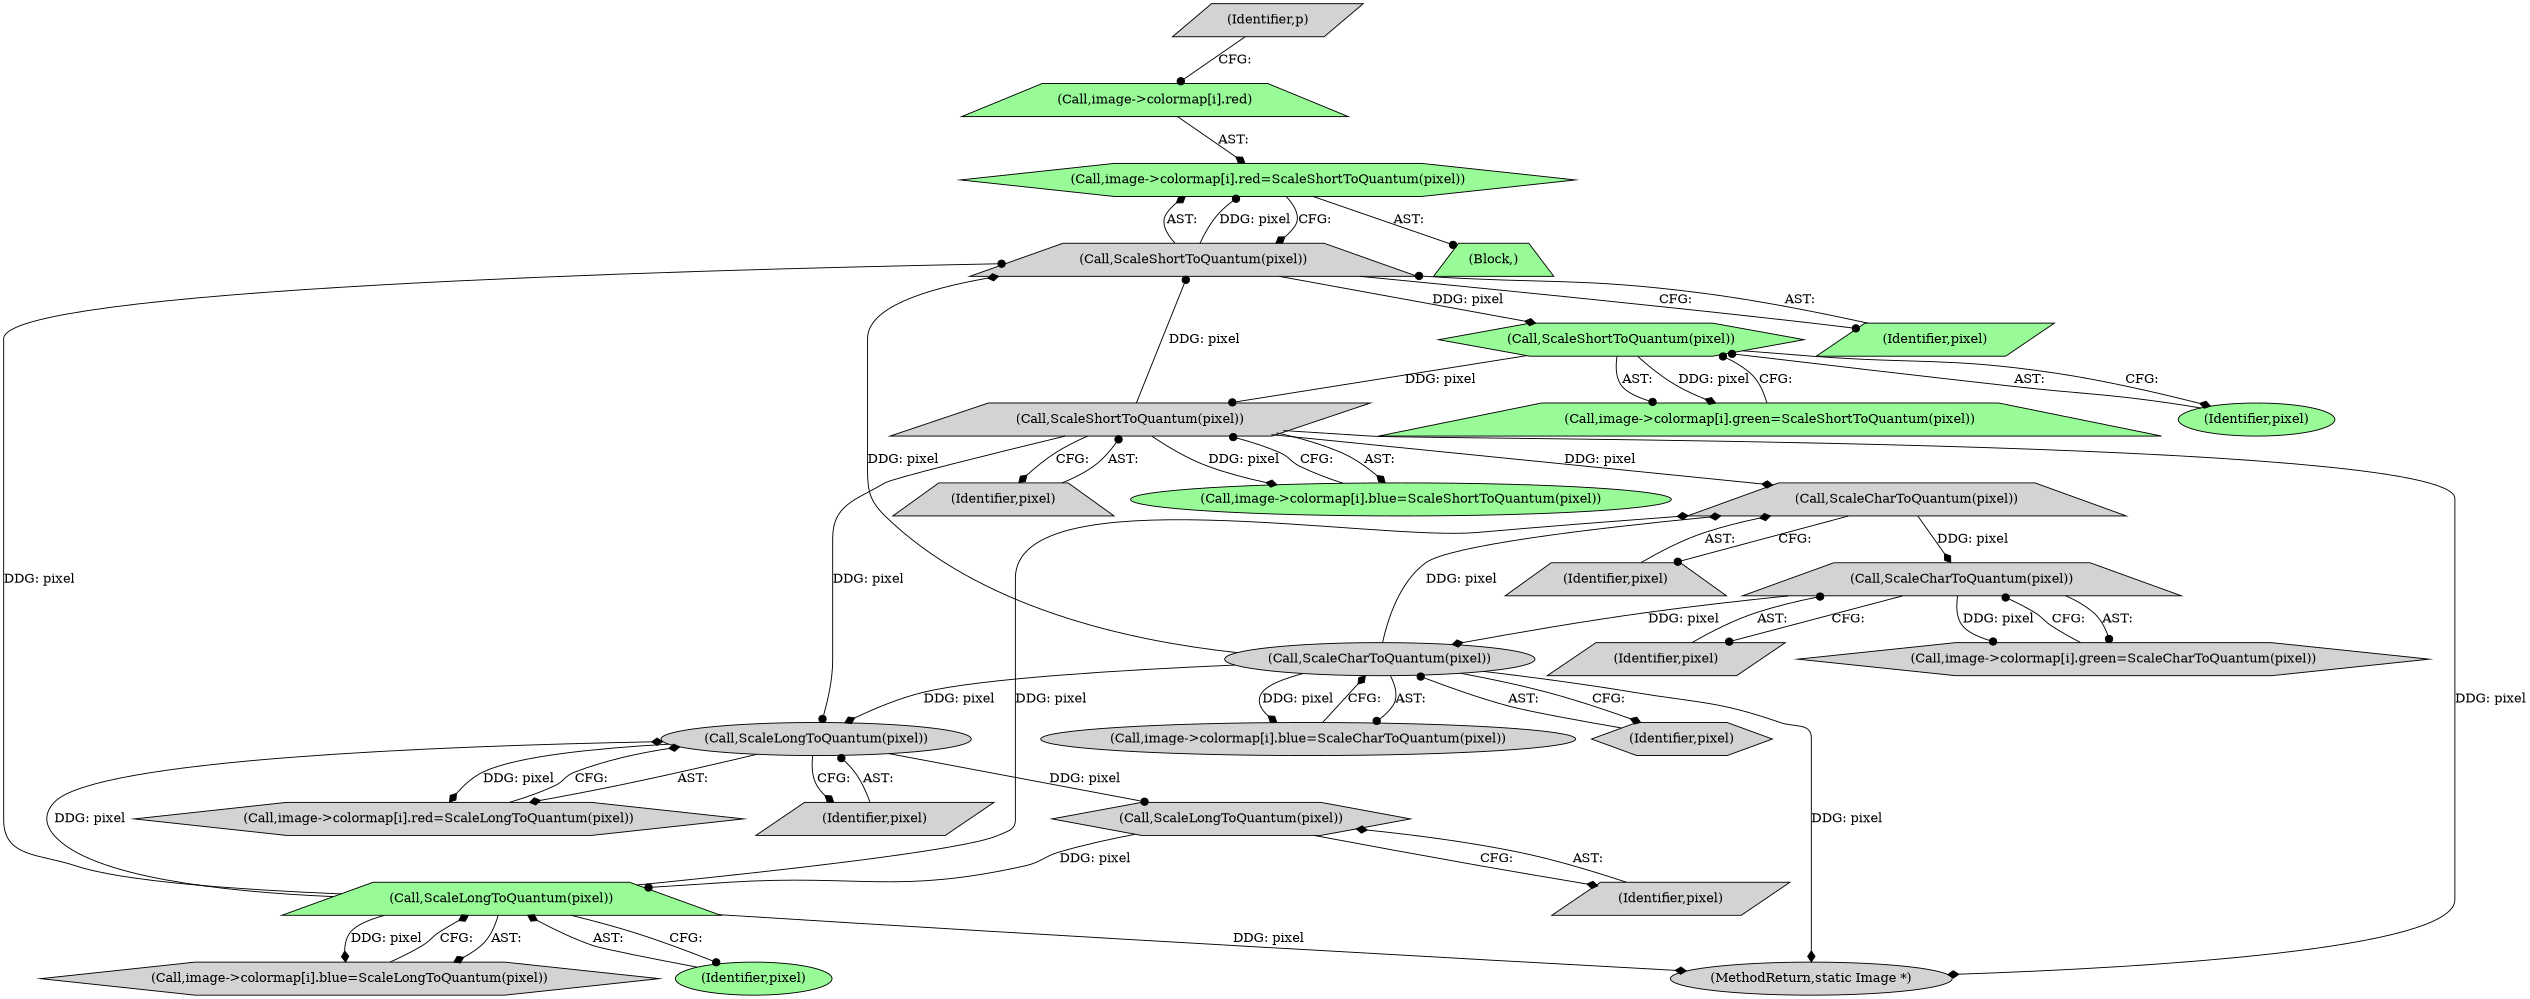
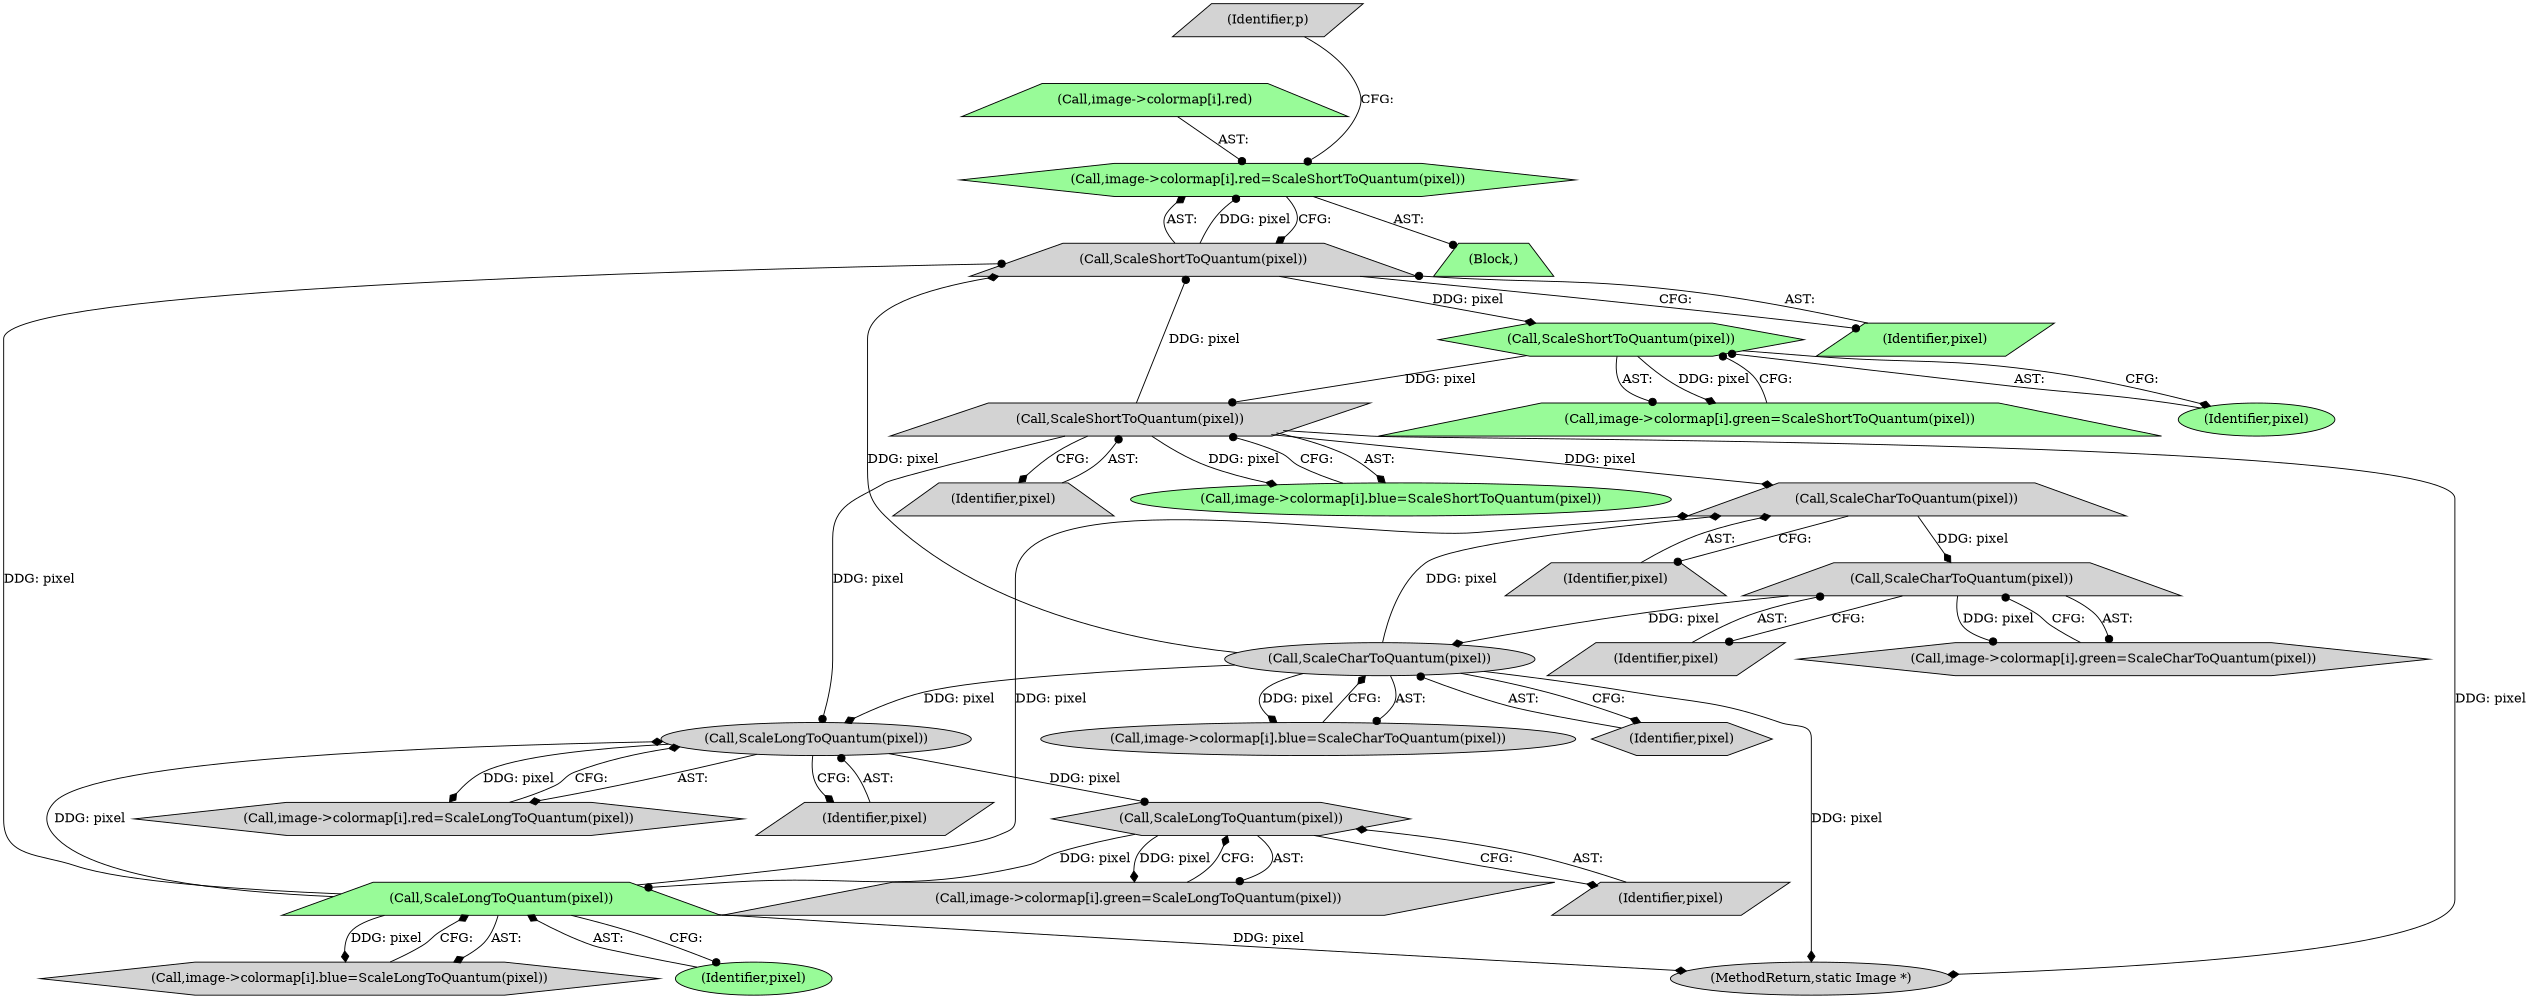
(1214, 58) -> (1361, 96)
(1208, 138) -> (1208, 138)
none -> (1138, 899)
